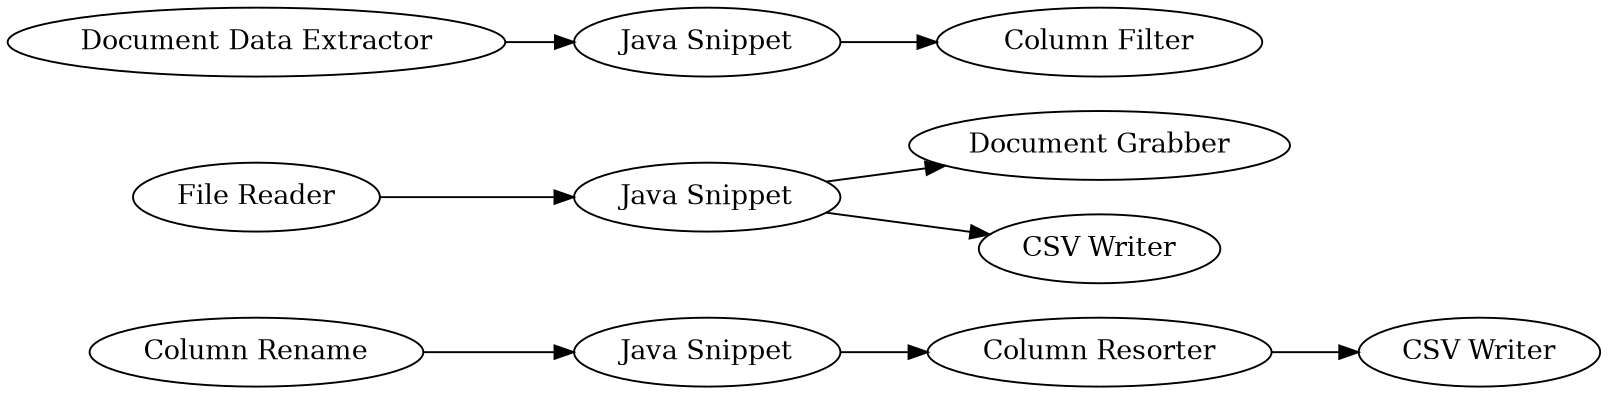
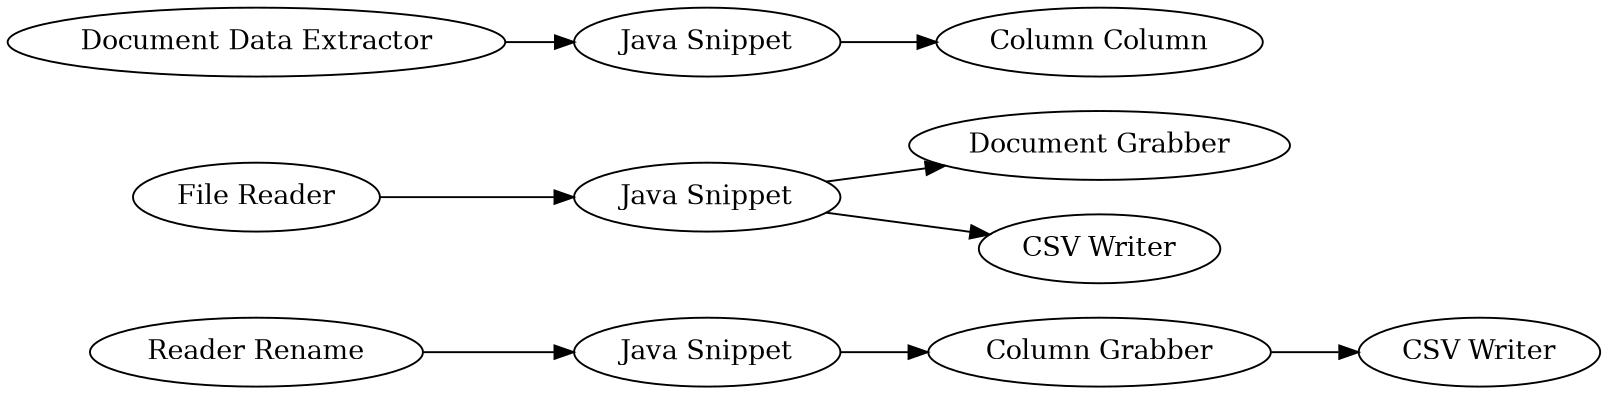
(1100, 42) -> (1100, 42)
(256, 352) -> (256, 352)
(1100, 352) -> (1100, 352)
